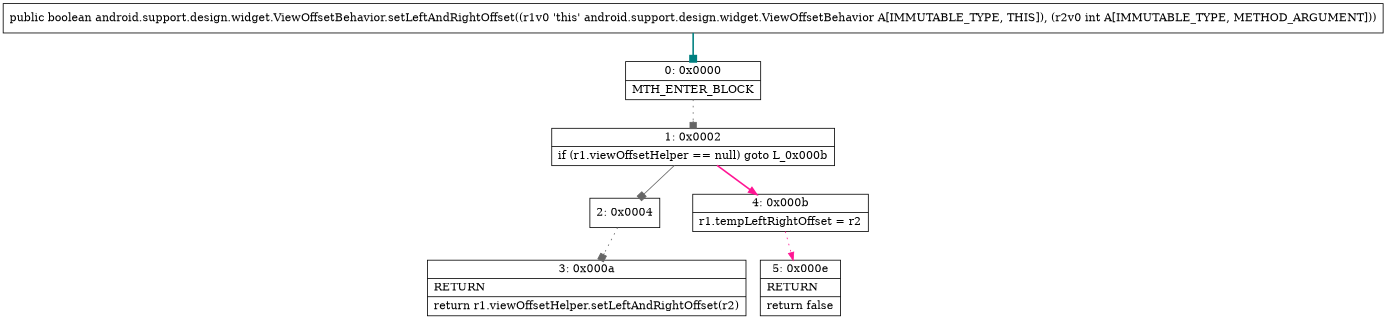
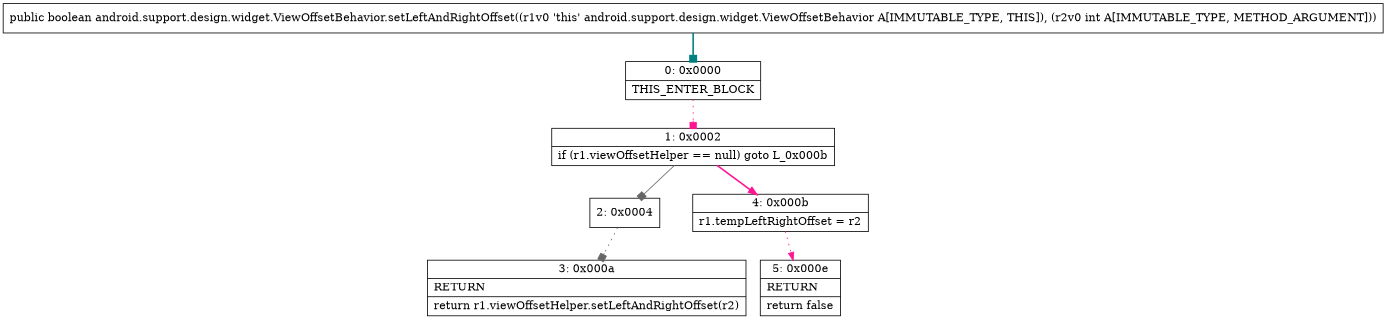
(693, 90) -> (693, 90)
(693, 110) -> (693, 110)
